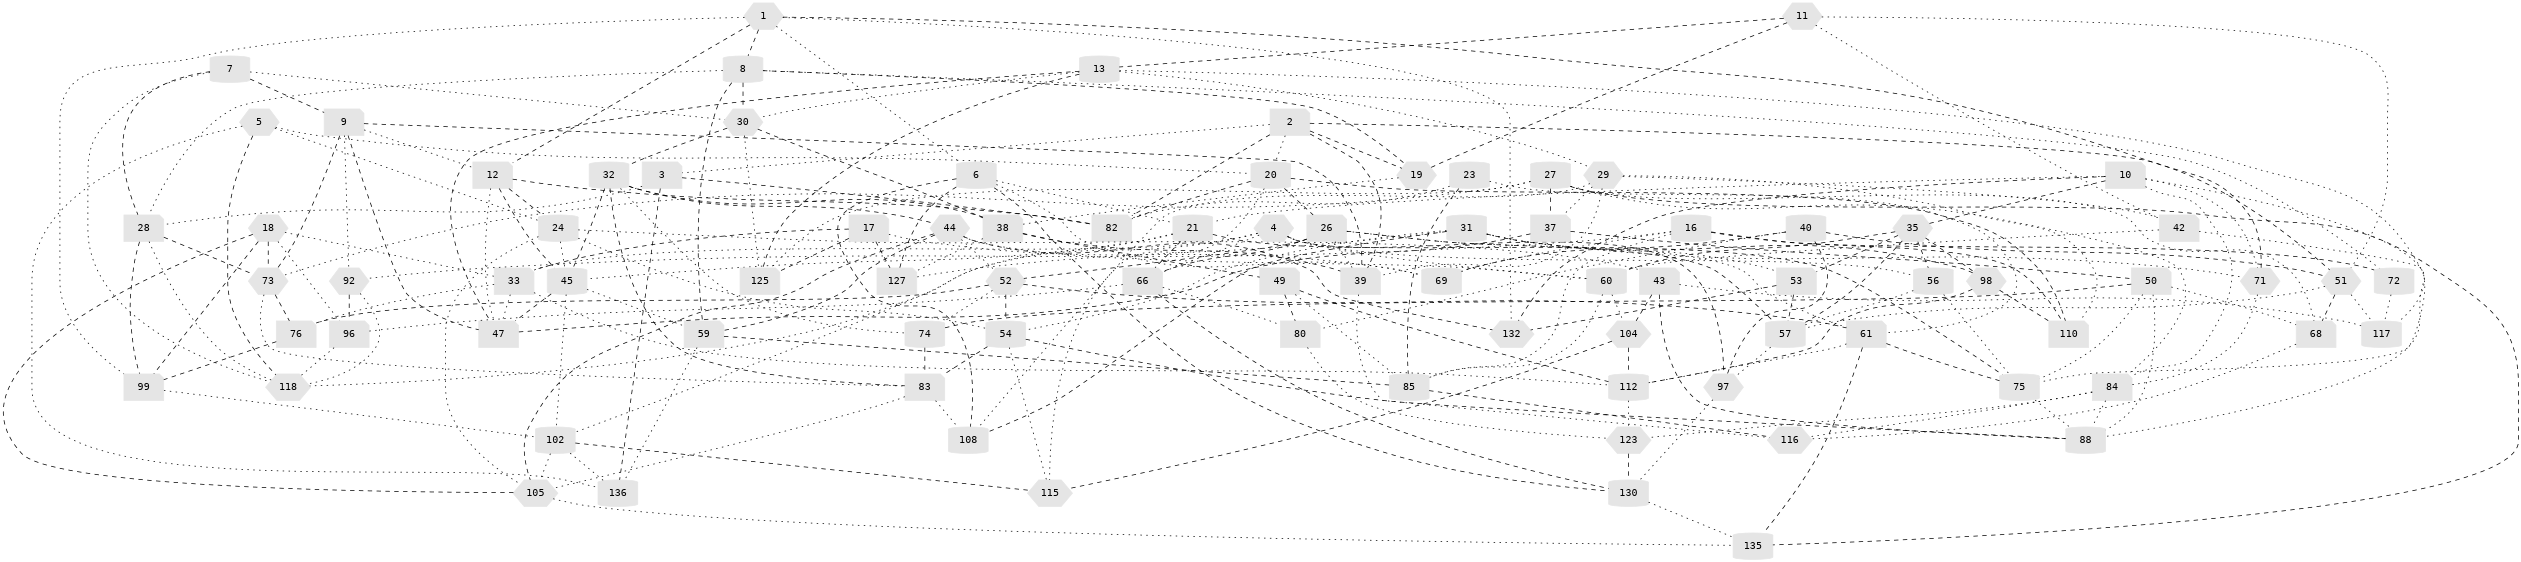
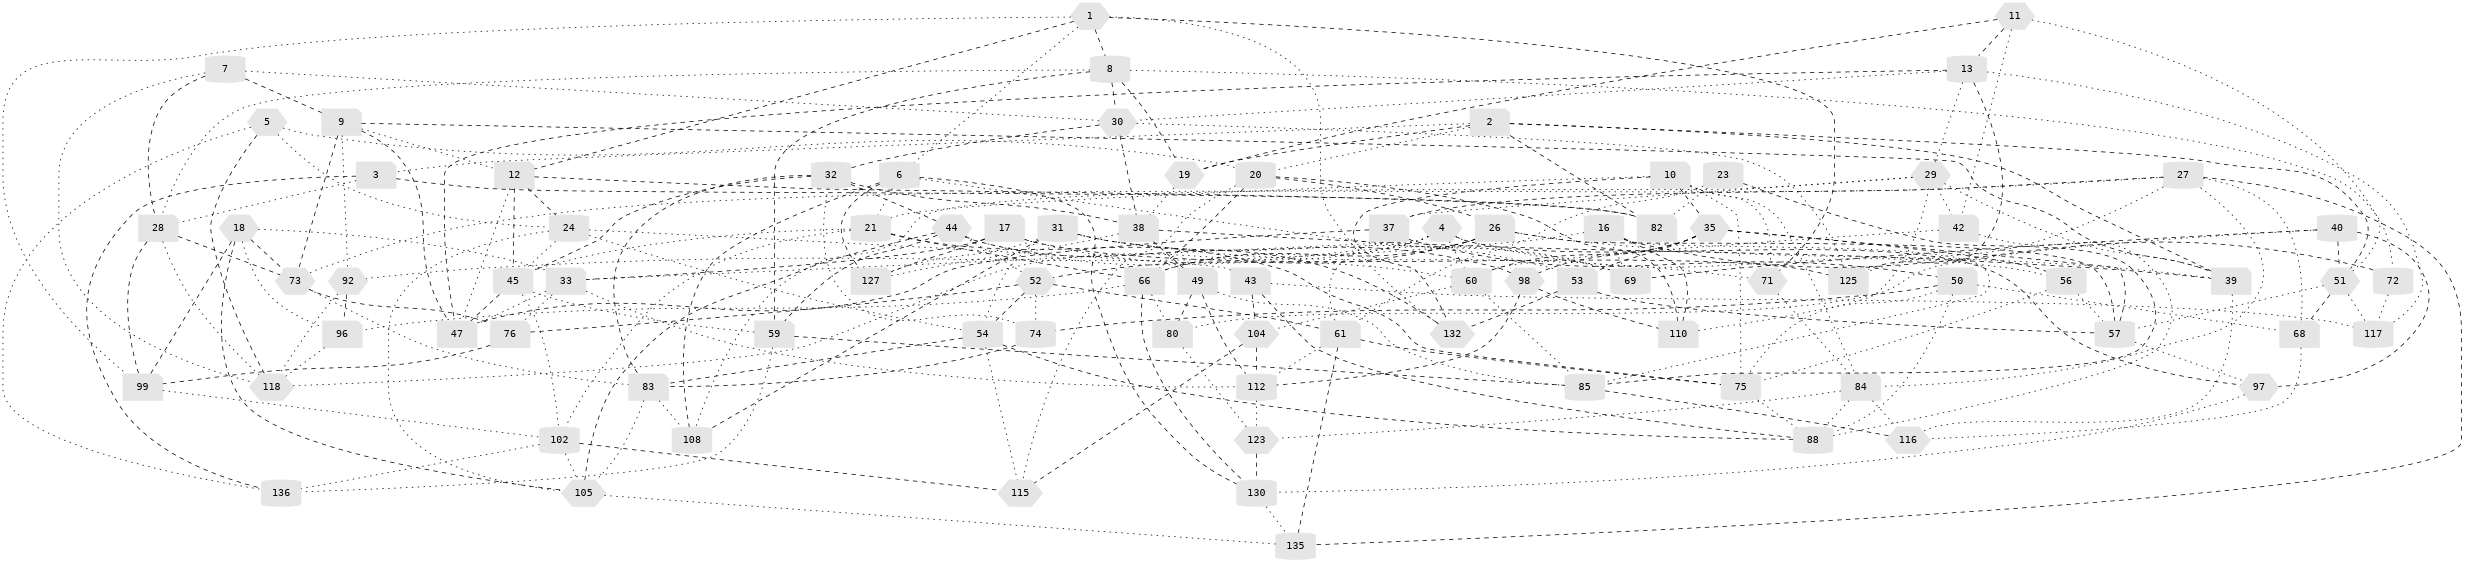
(1203, 195) -> (1205, 227)
